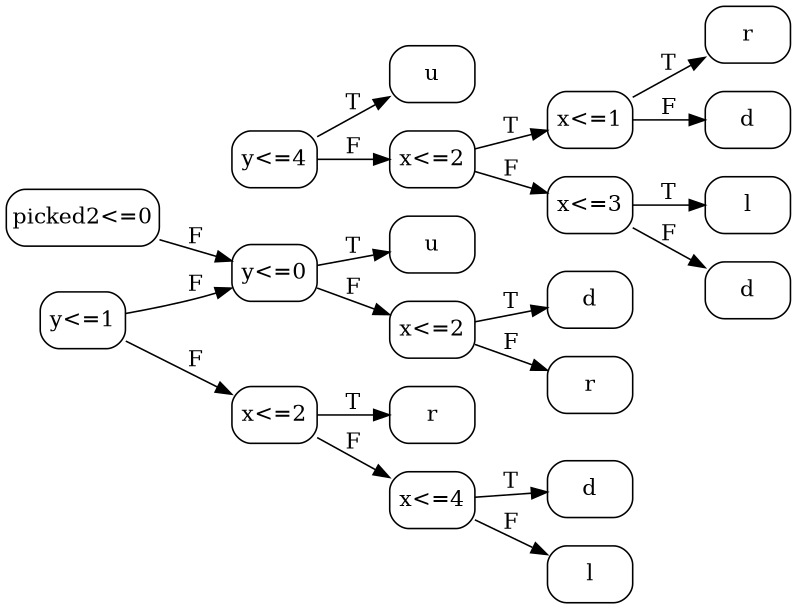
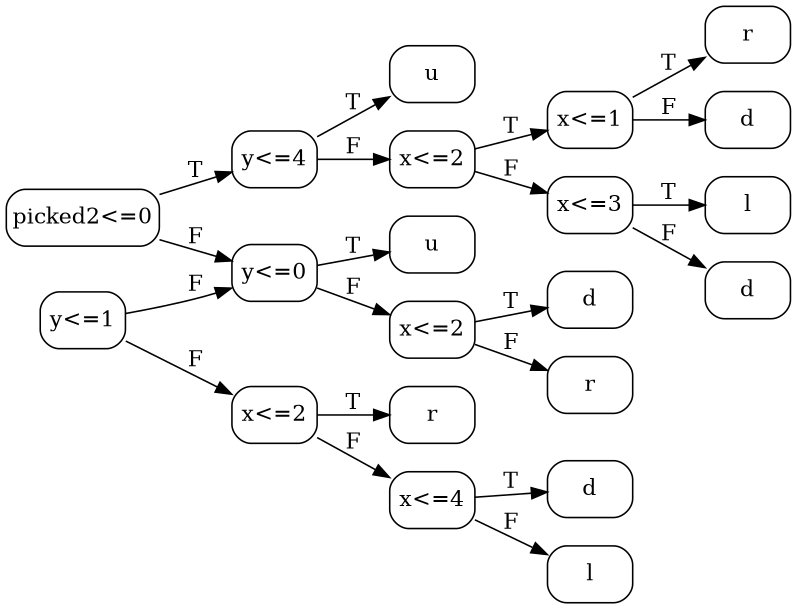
none -> (188, 186)
